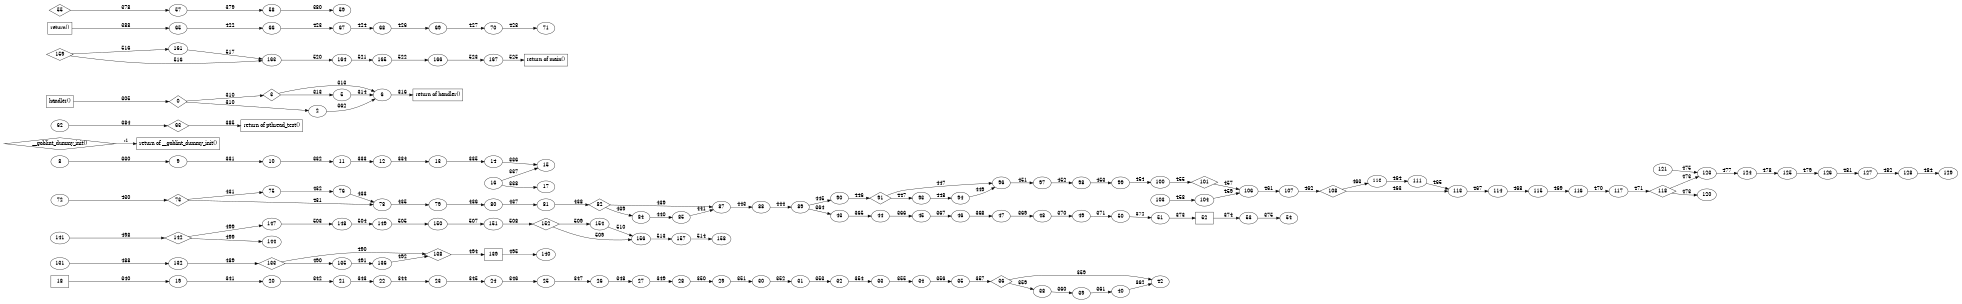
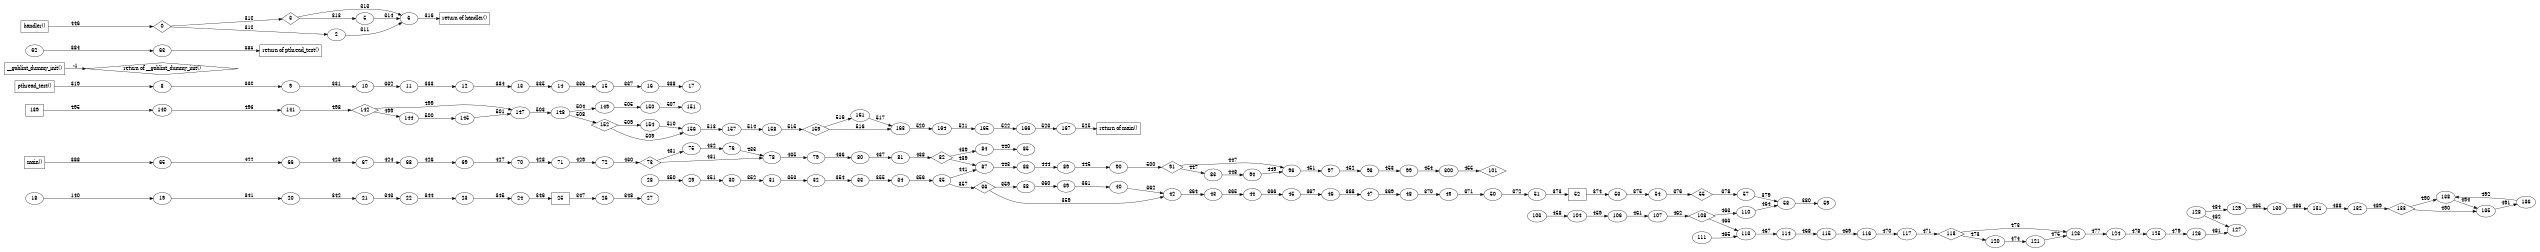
(60, 28) -> (35, 163)
none -> (35, 87)
(126, 99) -> (75, 24)
(342, 106) -> (365, 30)
none -> (225, 110)
none -> (465, 119)
(178, 126) -> (162, 51)
none -> (790, 129)
(60, 144) -> (35, 69)
(178, 144) -> (162, 69)
none -> (581, 163)
(1886, 173) -> (2215, 221)
(518, 175) -> (626, 87)
(1395, 181) -> (1765, 208)
(1160, 182) -> (1449, 171)
(1225, 186) -> none
none -> (1677, 195)
(859, 196) -> (1151, 165)
(921, 198) -> (1213, 175)
none -> (2277, 209)
(818, 211) -> (1191, 195)
(700, 213) -> (962, 174)
(516, 224) -> (581, 119)
none -> (2014, 242)
(438, 255) -> (2446, 197)
(466, 255) -> (2464, 204)
(126, 279) -> (75, 196)
(60, 281) -> (35, 199)
(546, 281) -> (560, 199)
(659, 281) -> none
